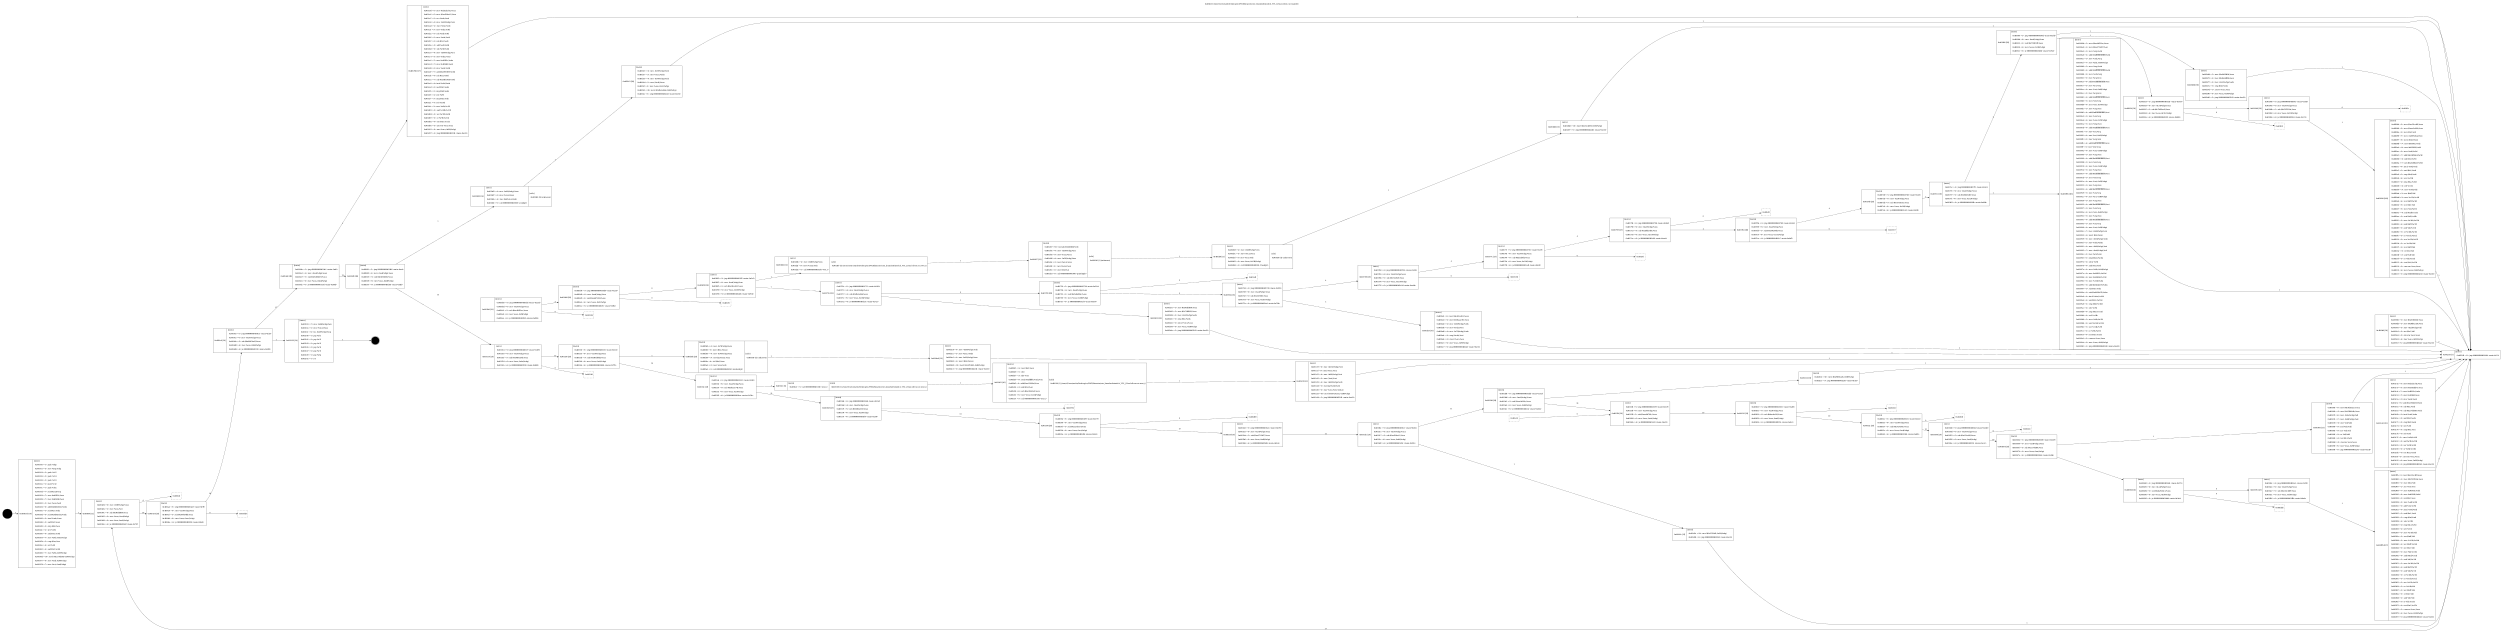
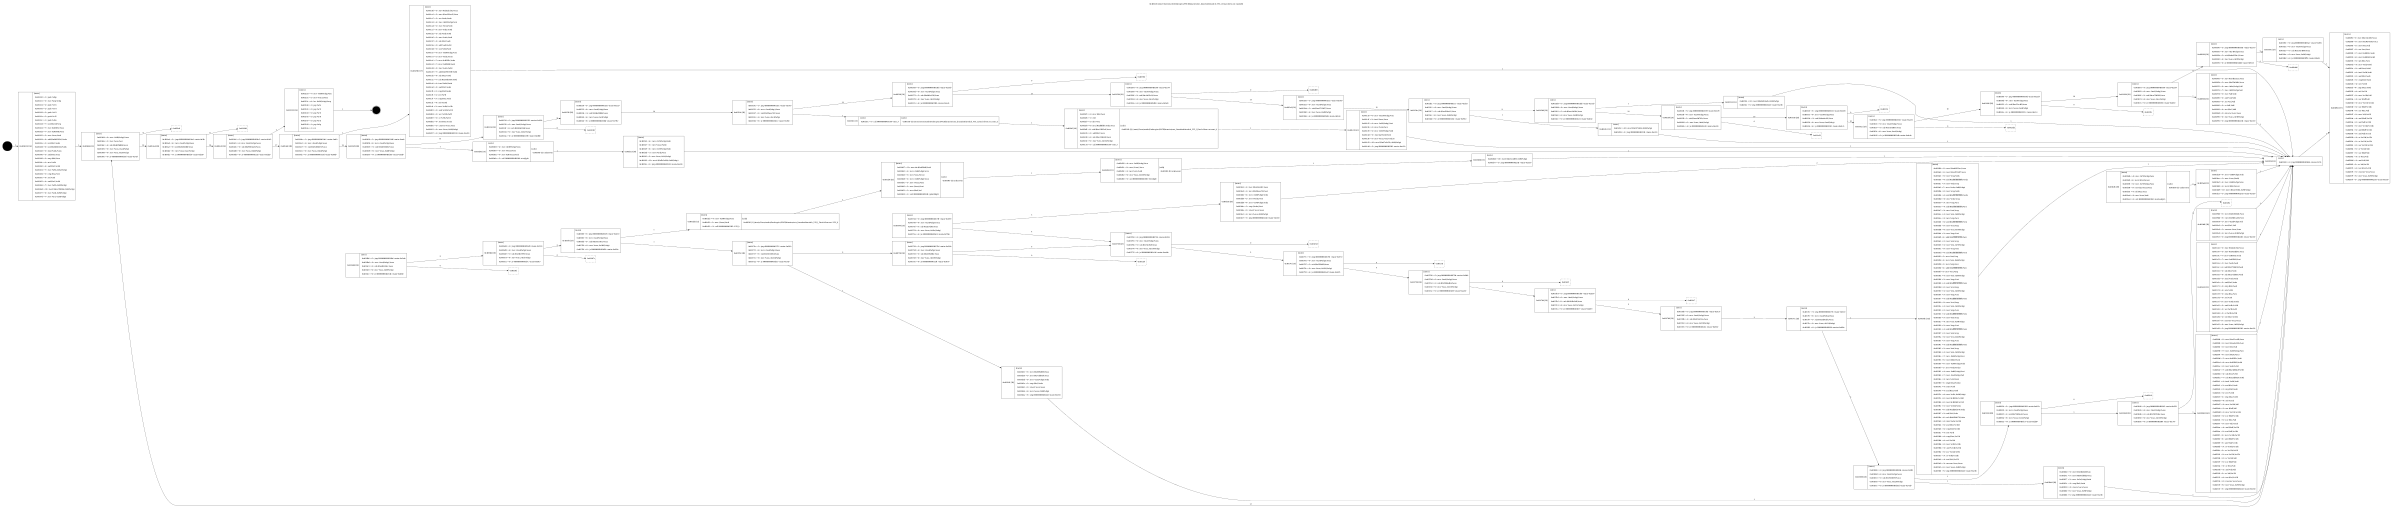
(1161, 294) -> (1031, 249)
(651, 357) -> none
(2453, 415) -> (2314, 145)
(1564, 416) -> (1766, 128)
